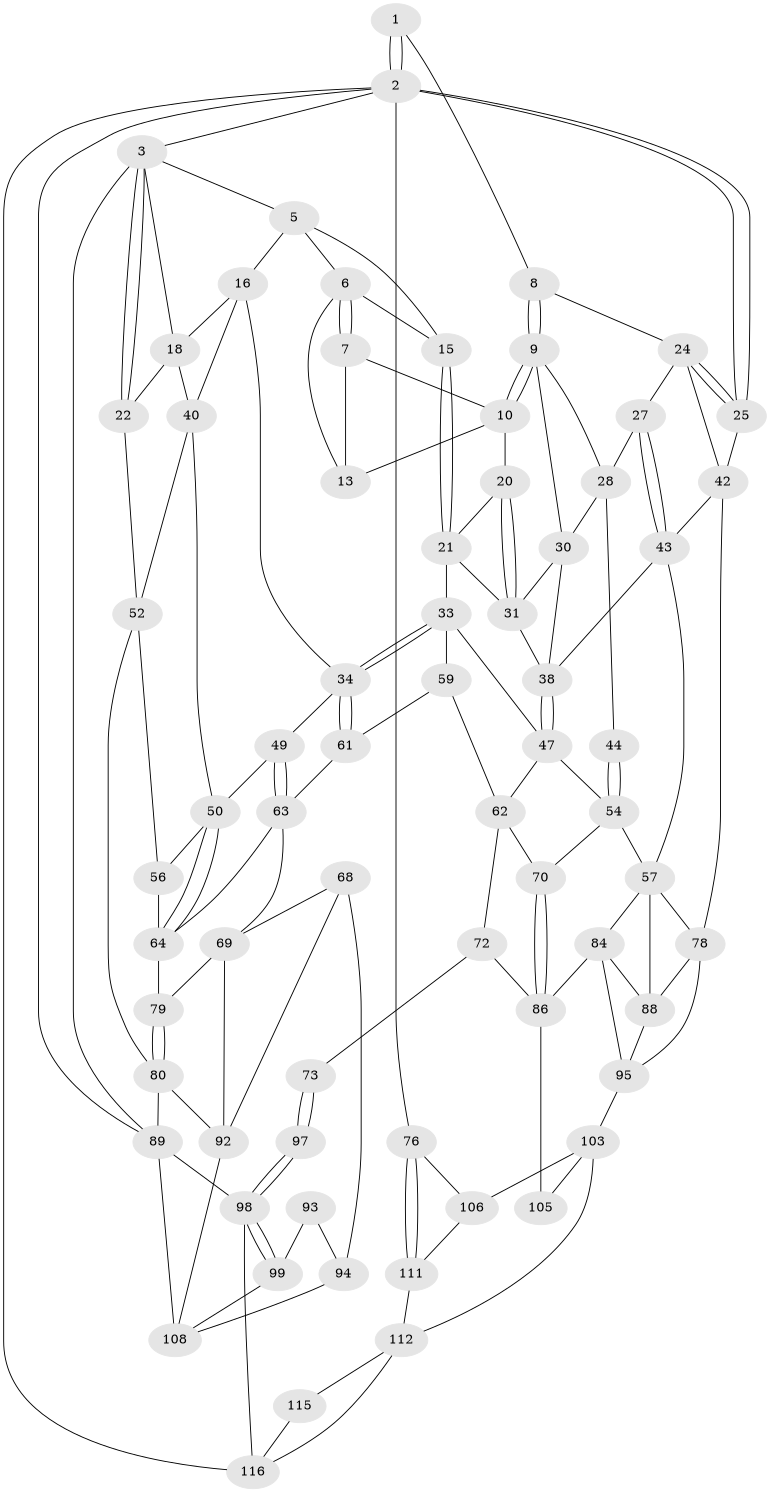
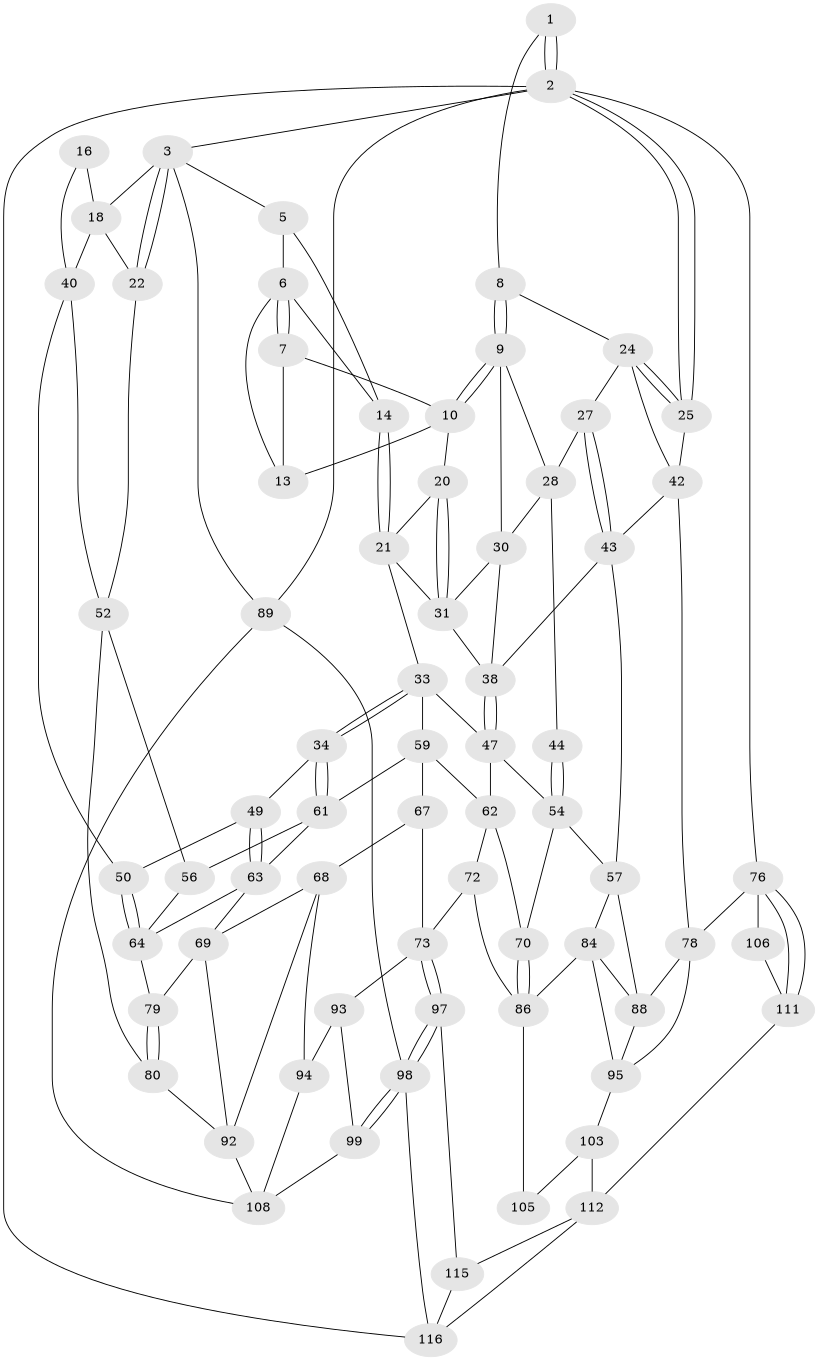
(269, 251) -> none
(446, 350) -> (384, 416)
(260, 495) -> none
none -> (423, 812)
(187, 845) -> (256, 845)
(675, 911) -> (724, 911)
none -> (377, 980)
(158, 1109) -> none
none -> (449, 1142)
(533, 1175) -> none
